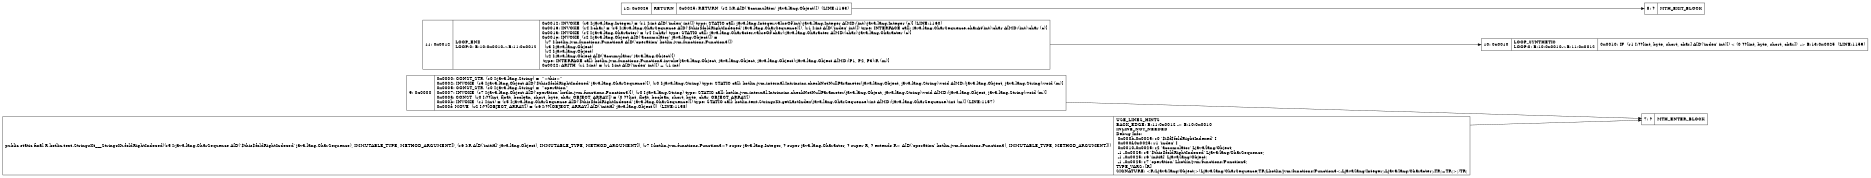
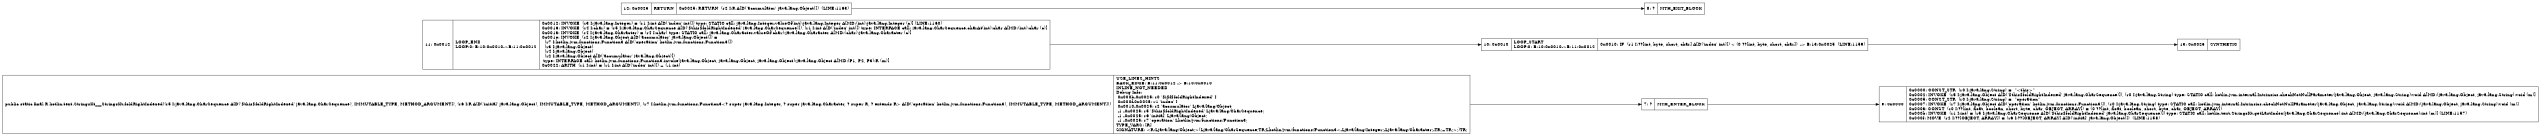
(1535, 42) -> (1529, 42)
none -> (2209, 45)
(1352, 110) -> (1792, 104)
